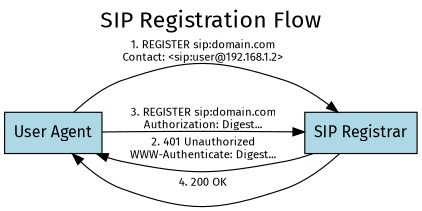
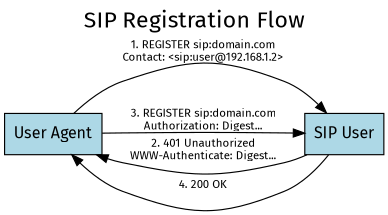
(361, 133) -> (344, 134)
